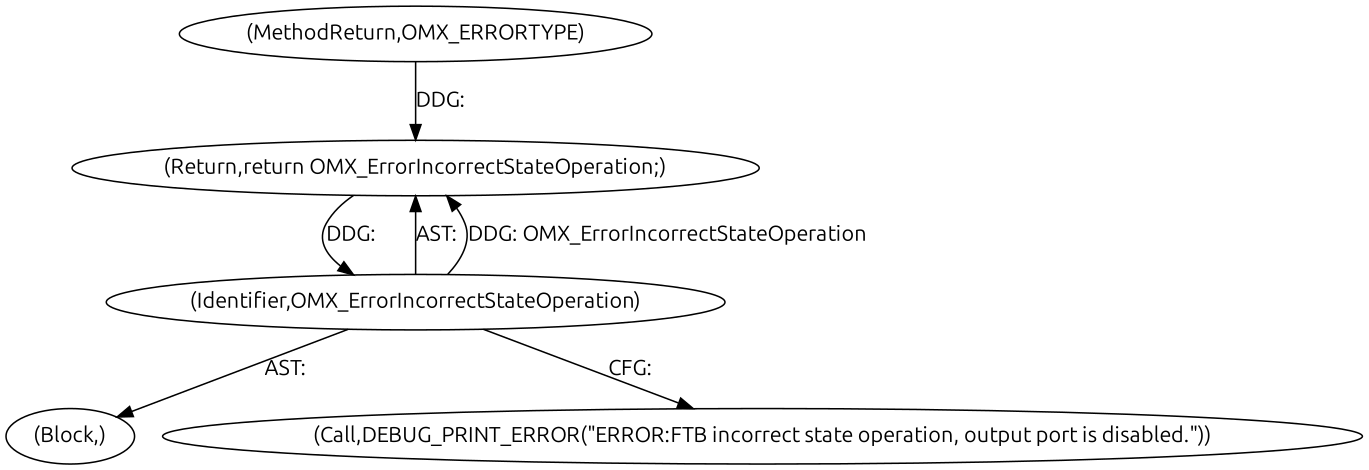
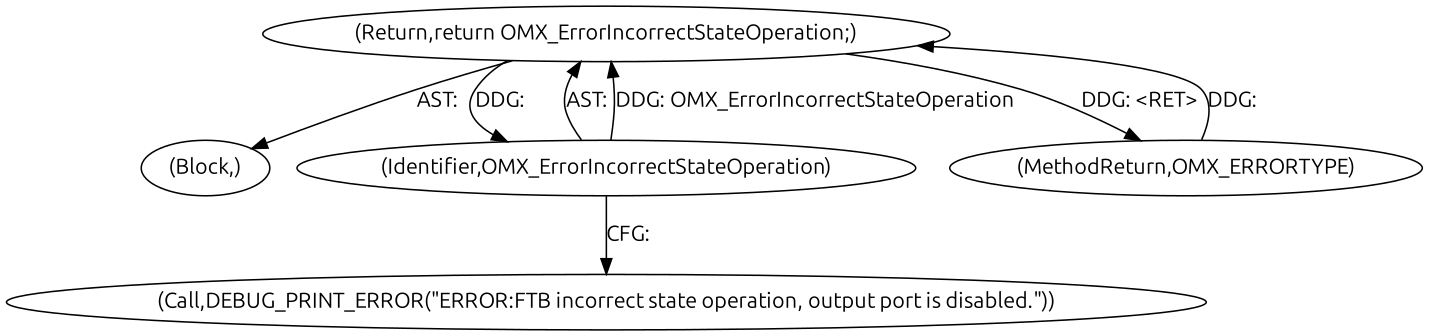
none -> (990, 81)
(240, 370) -> (388, 99)
